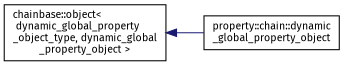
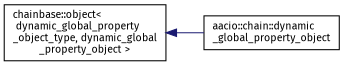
(272, 33) -> (272, 33)
